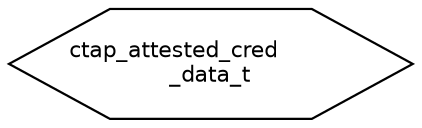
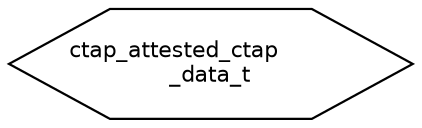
(211, 64) -> (211, 64)
